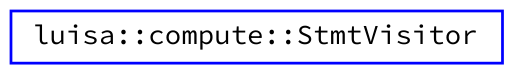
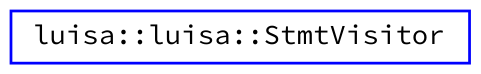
(257, 37) -> (240, 37)
